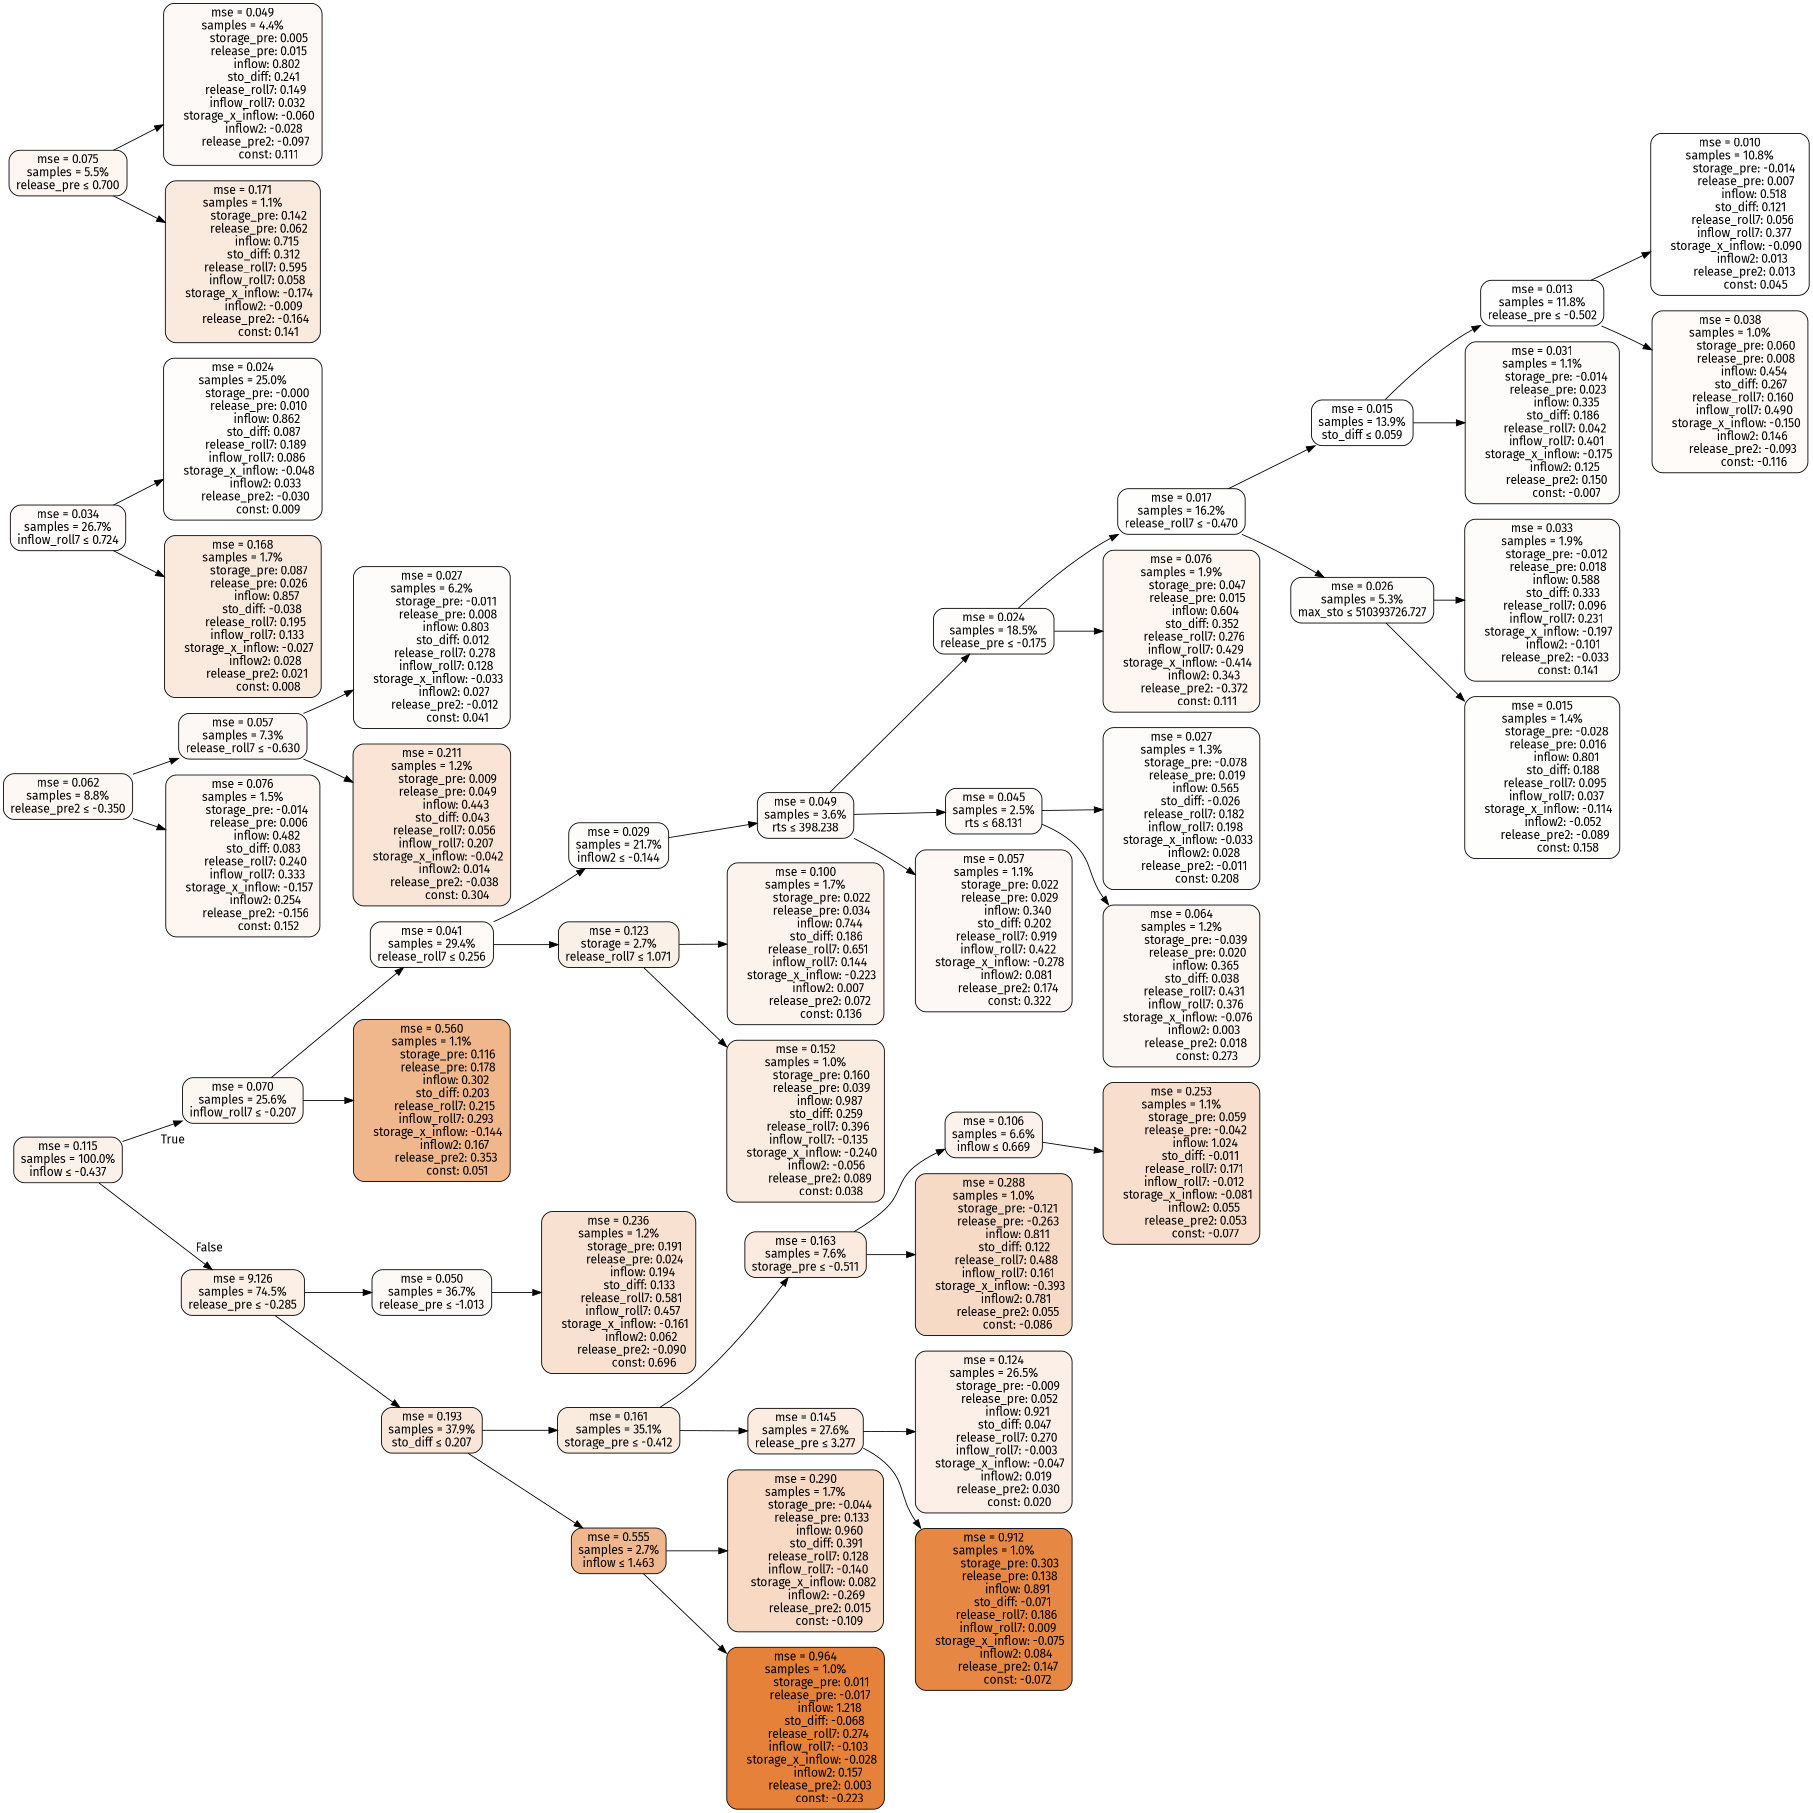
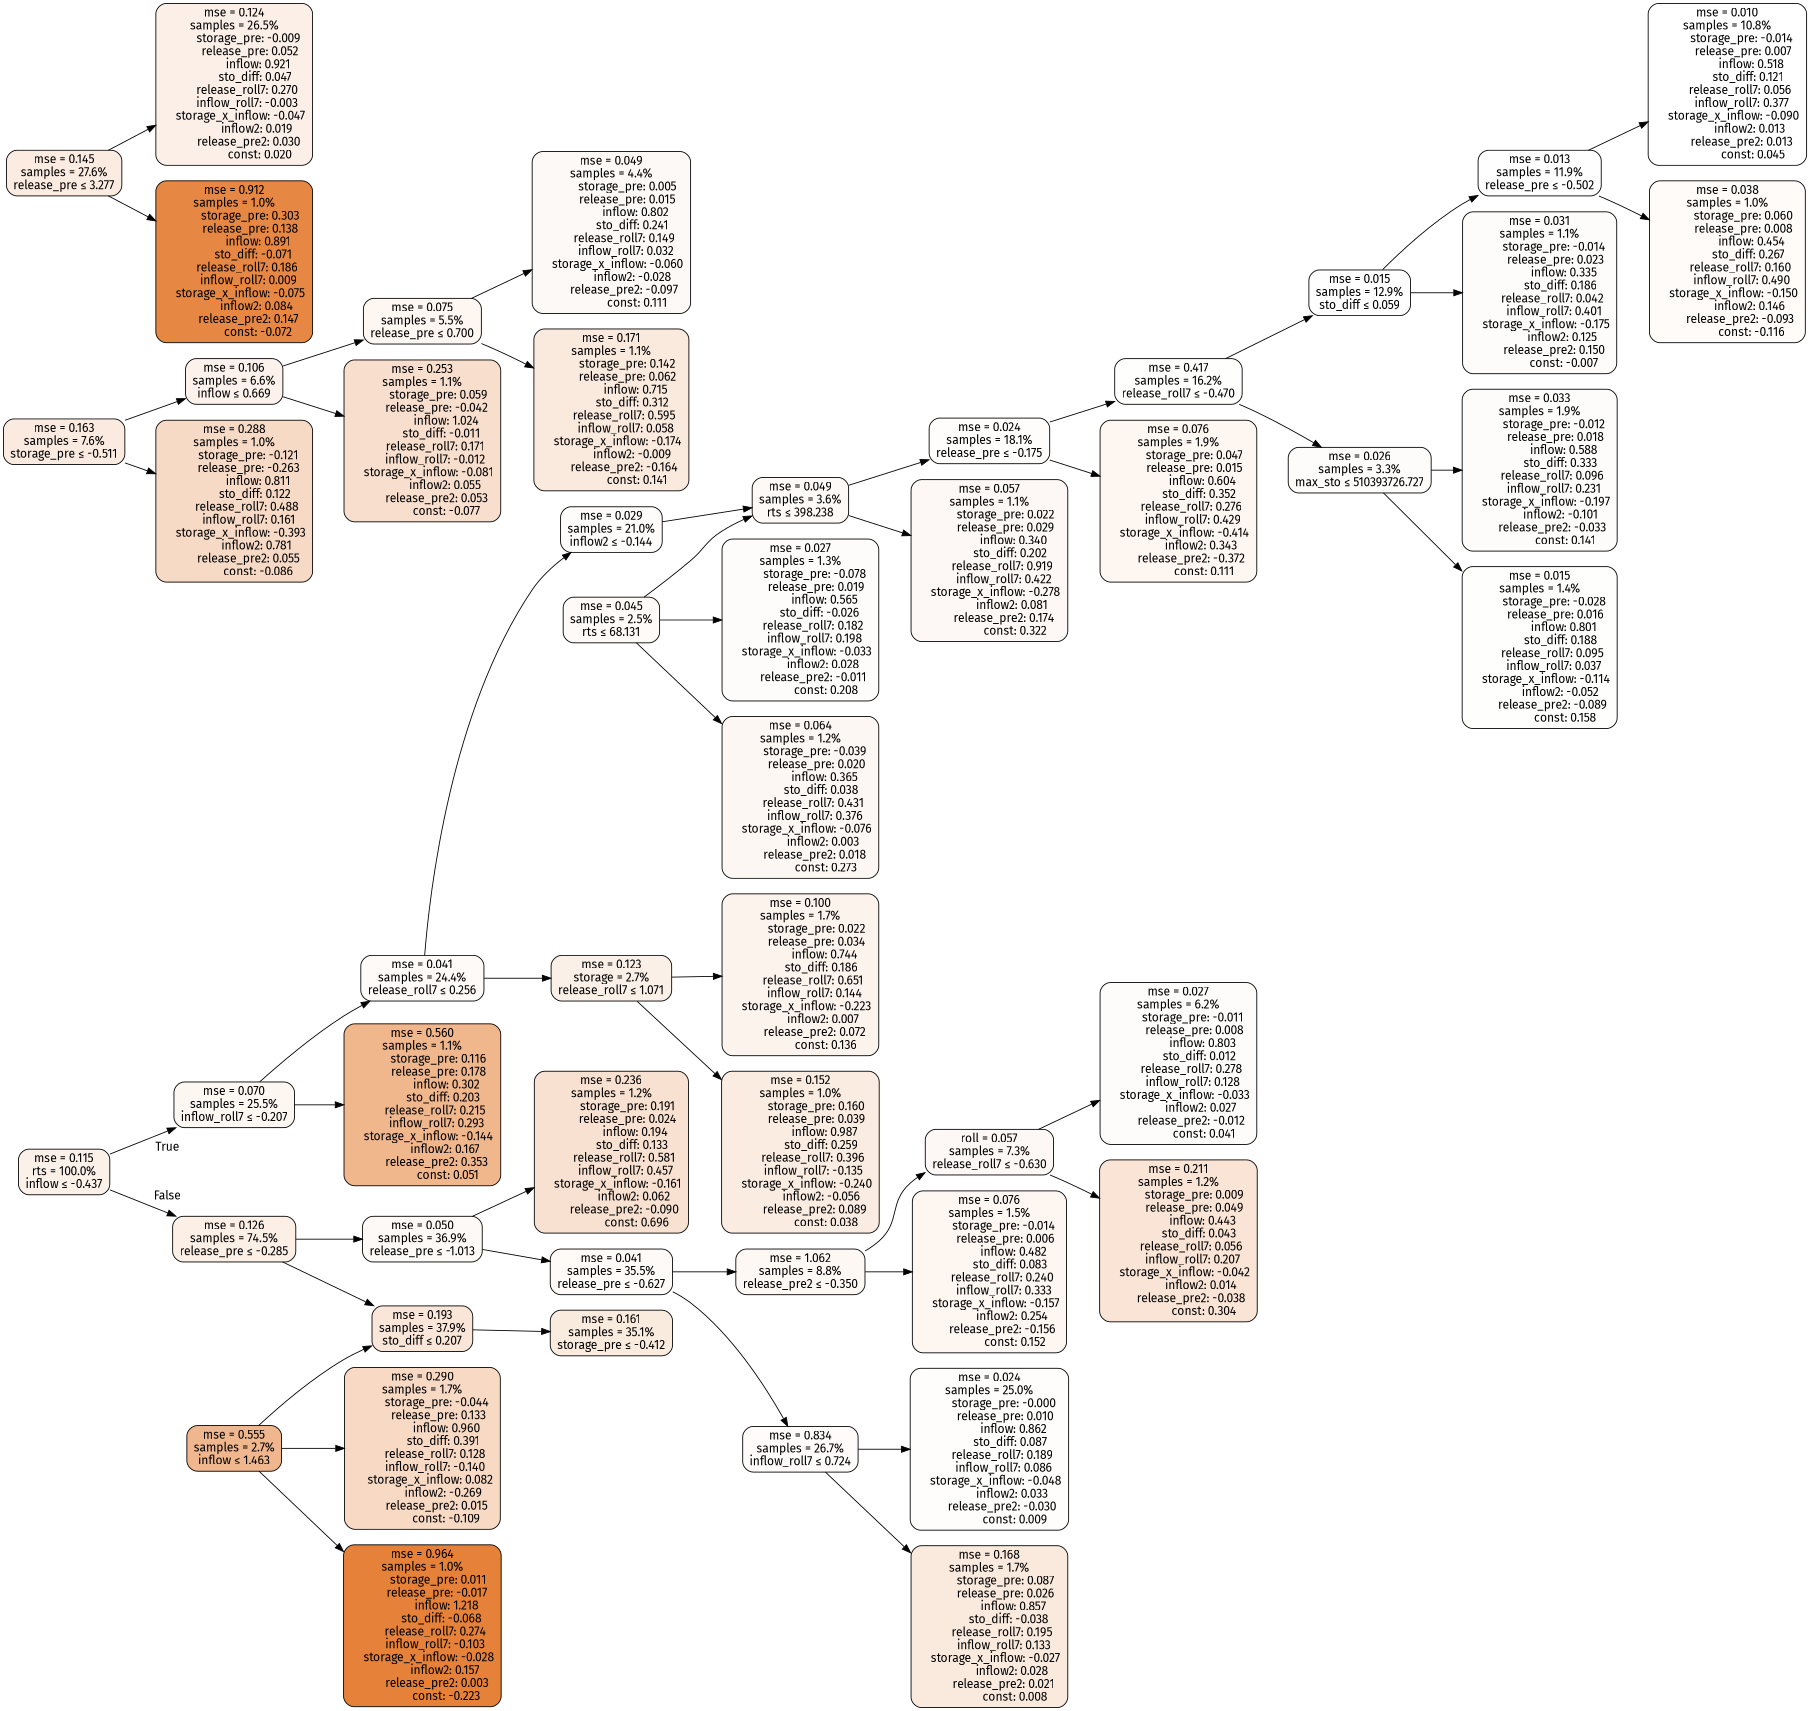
(1542, 303) -> (1540, 173)
none -> (319, 354)
(1362, 423) -> (1360, 293)
(1181, 512) -> (1178, 381)
(68, 528) -> (800, 1449)
(1362, 600) -> (1360, 470)
(994, 631) -> (989, 441)
(243, 736) -> (989, 1152)
(68, 797) -> (800, 1272)
(895, 813) -> (694, 558)
(619, 846) -> (611, 530)
(432, 945) -> (422, 978)
(243, 1100) -> (234, 1105)
(68, 1160) -> (64, 1172)
none -> (611, 1272)
(243, 1293) -> (234, 1239)
(432, 1293) -> (422, 1239)
(727, 1351) -> none
(709, 1431) -> none
(522, 1488) -> (309, 1383)
